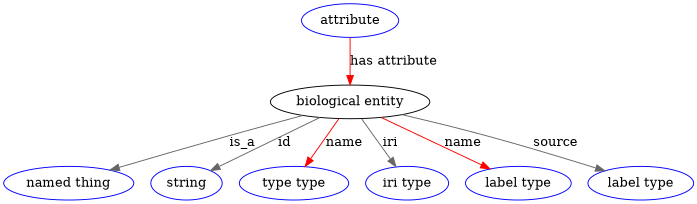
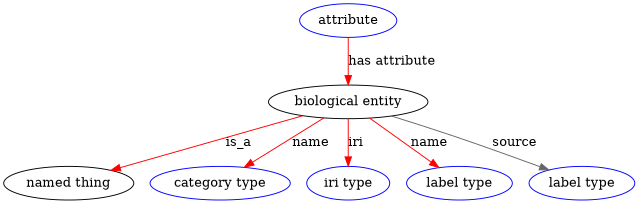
(376, 139) -> (348, 138)
(211, 141) -> (211, 142)
(69, 183) -> (69, 183)
(187, 183) -> none
(294, 183) -> (220, 183)
